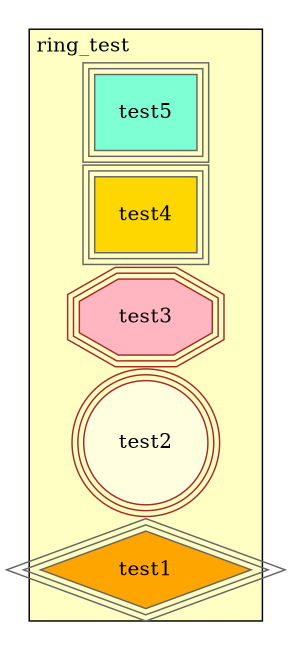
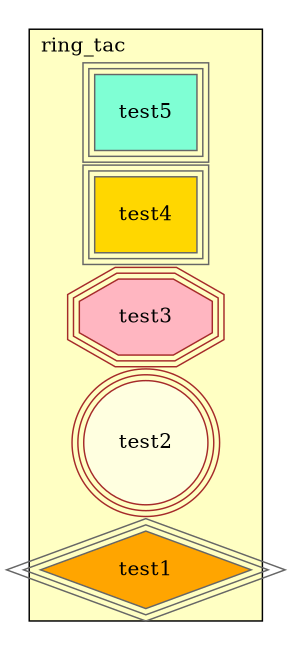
(83, 46) -> (83, 46)
